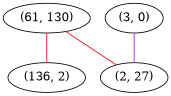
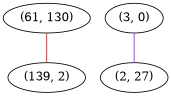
(91, 48) -> none
(47, 78) -> (47, 78)
